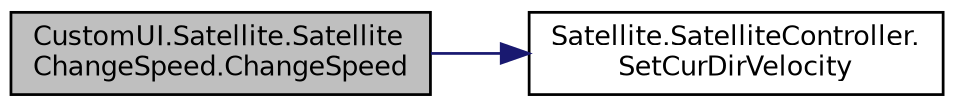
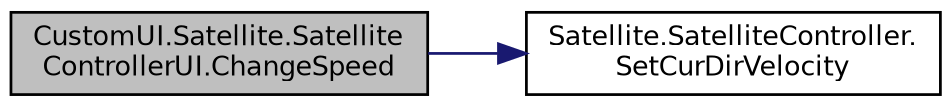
(221, 53) -> (219, 53)
